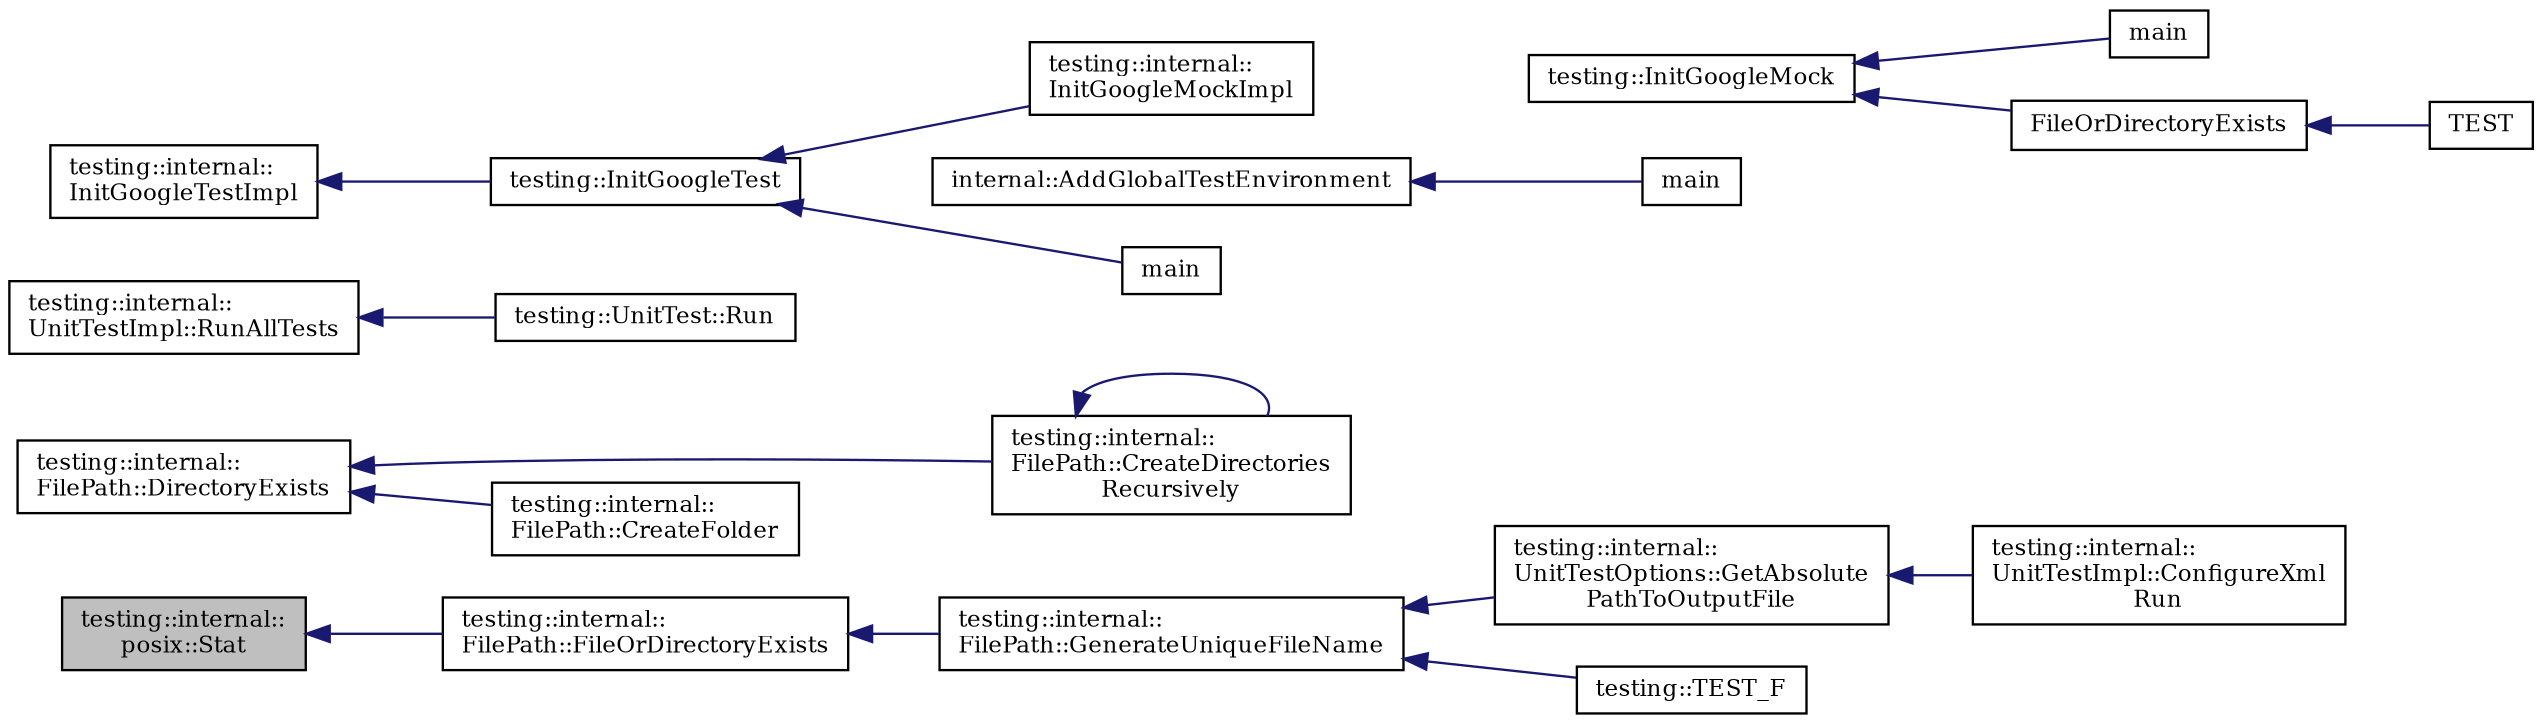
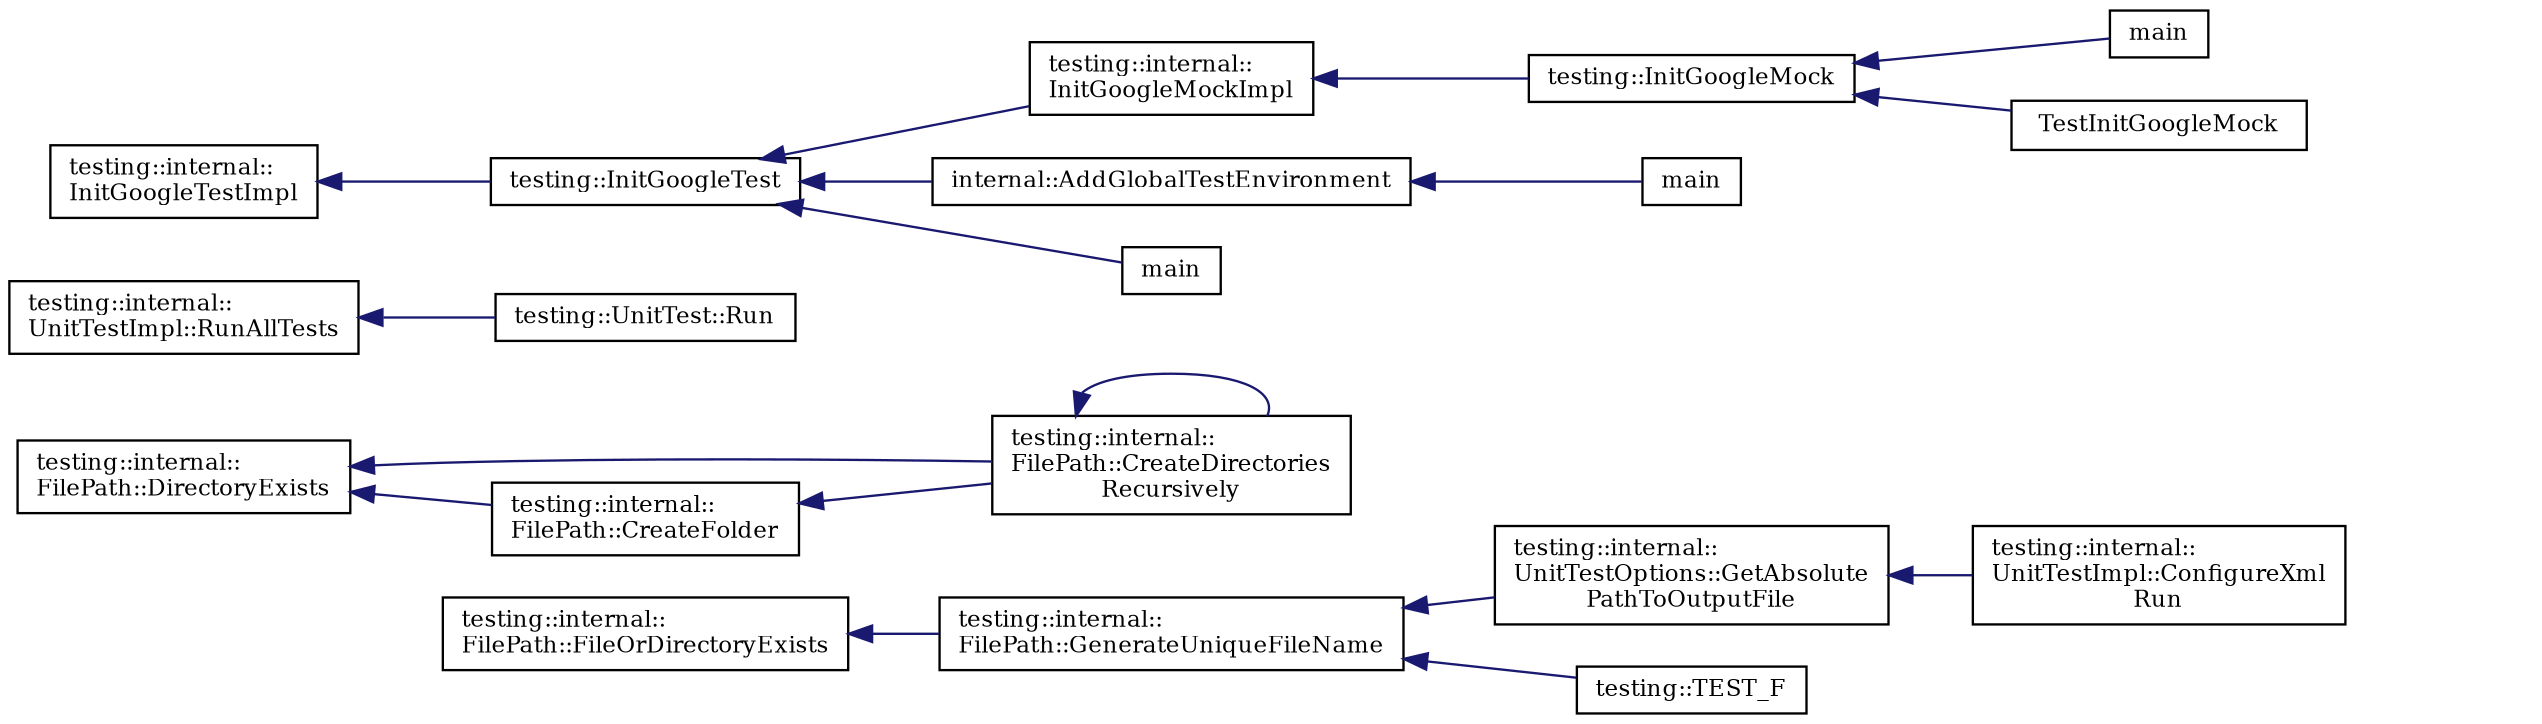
none -> (1433, 78)
(2159, 125) -> (2159, 125)
(2481, 125) -> none
none -> (878, 182)
none -> (907, 492)
(184, 634) -> none
